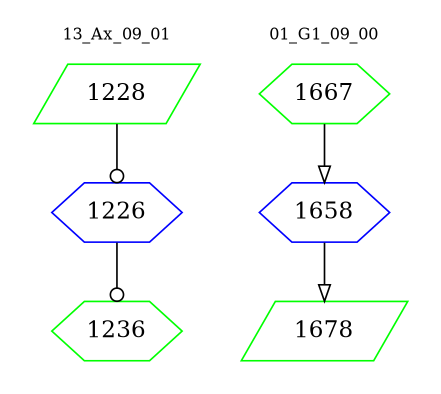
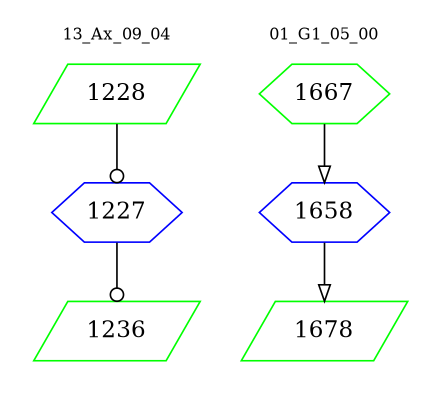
(117, 35) -> (117, 35)
(325, 35) -> (325, 35)
(117, 212) -> (117, 212)
(117, 331) -> (117, 331)
